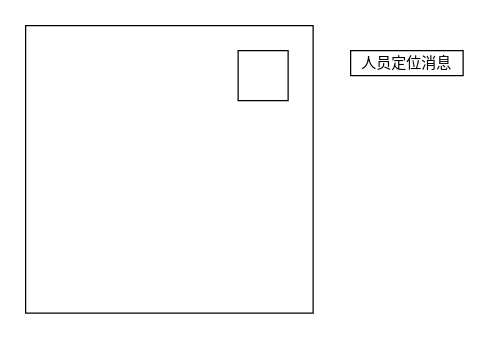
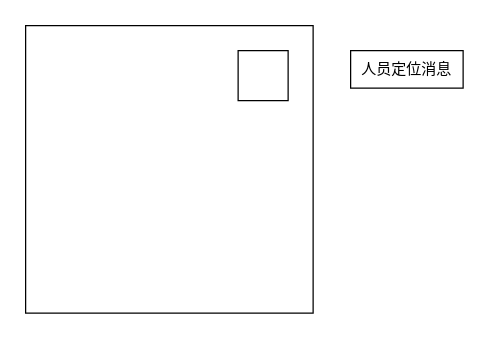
(407, 63) -> (407, 69)
